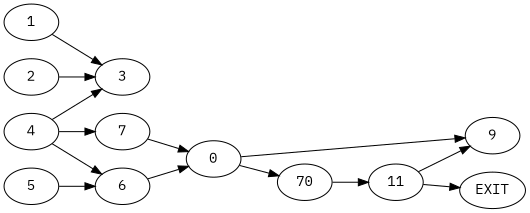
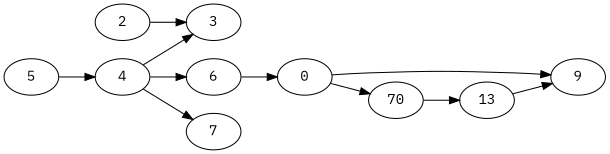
(31, 22) -> none
(163, 144) -> none
(396, 182) -> (487, 100)
(72, 186) -> (72, 77)
(493, 190) -> none
